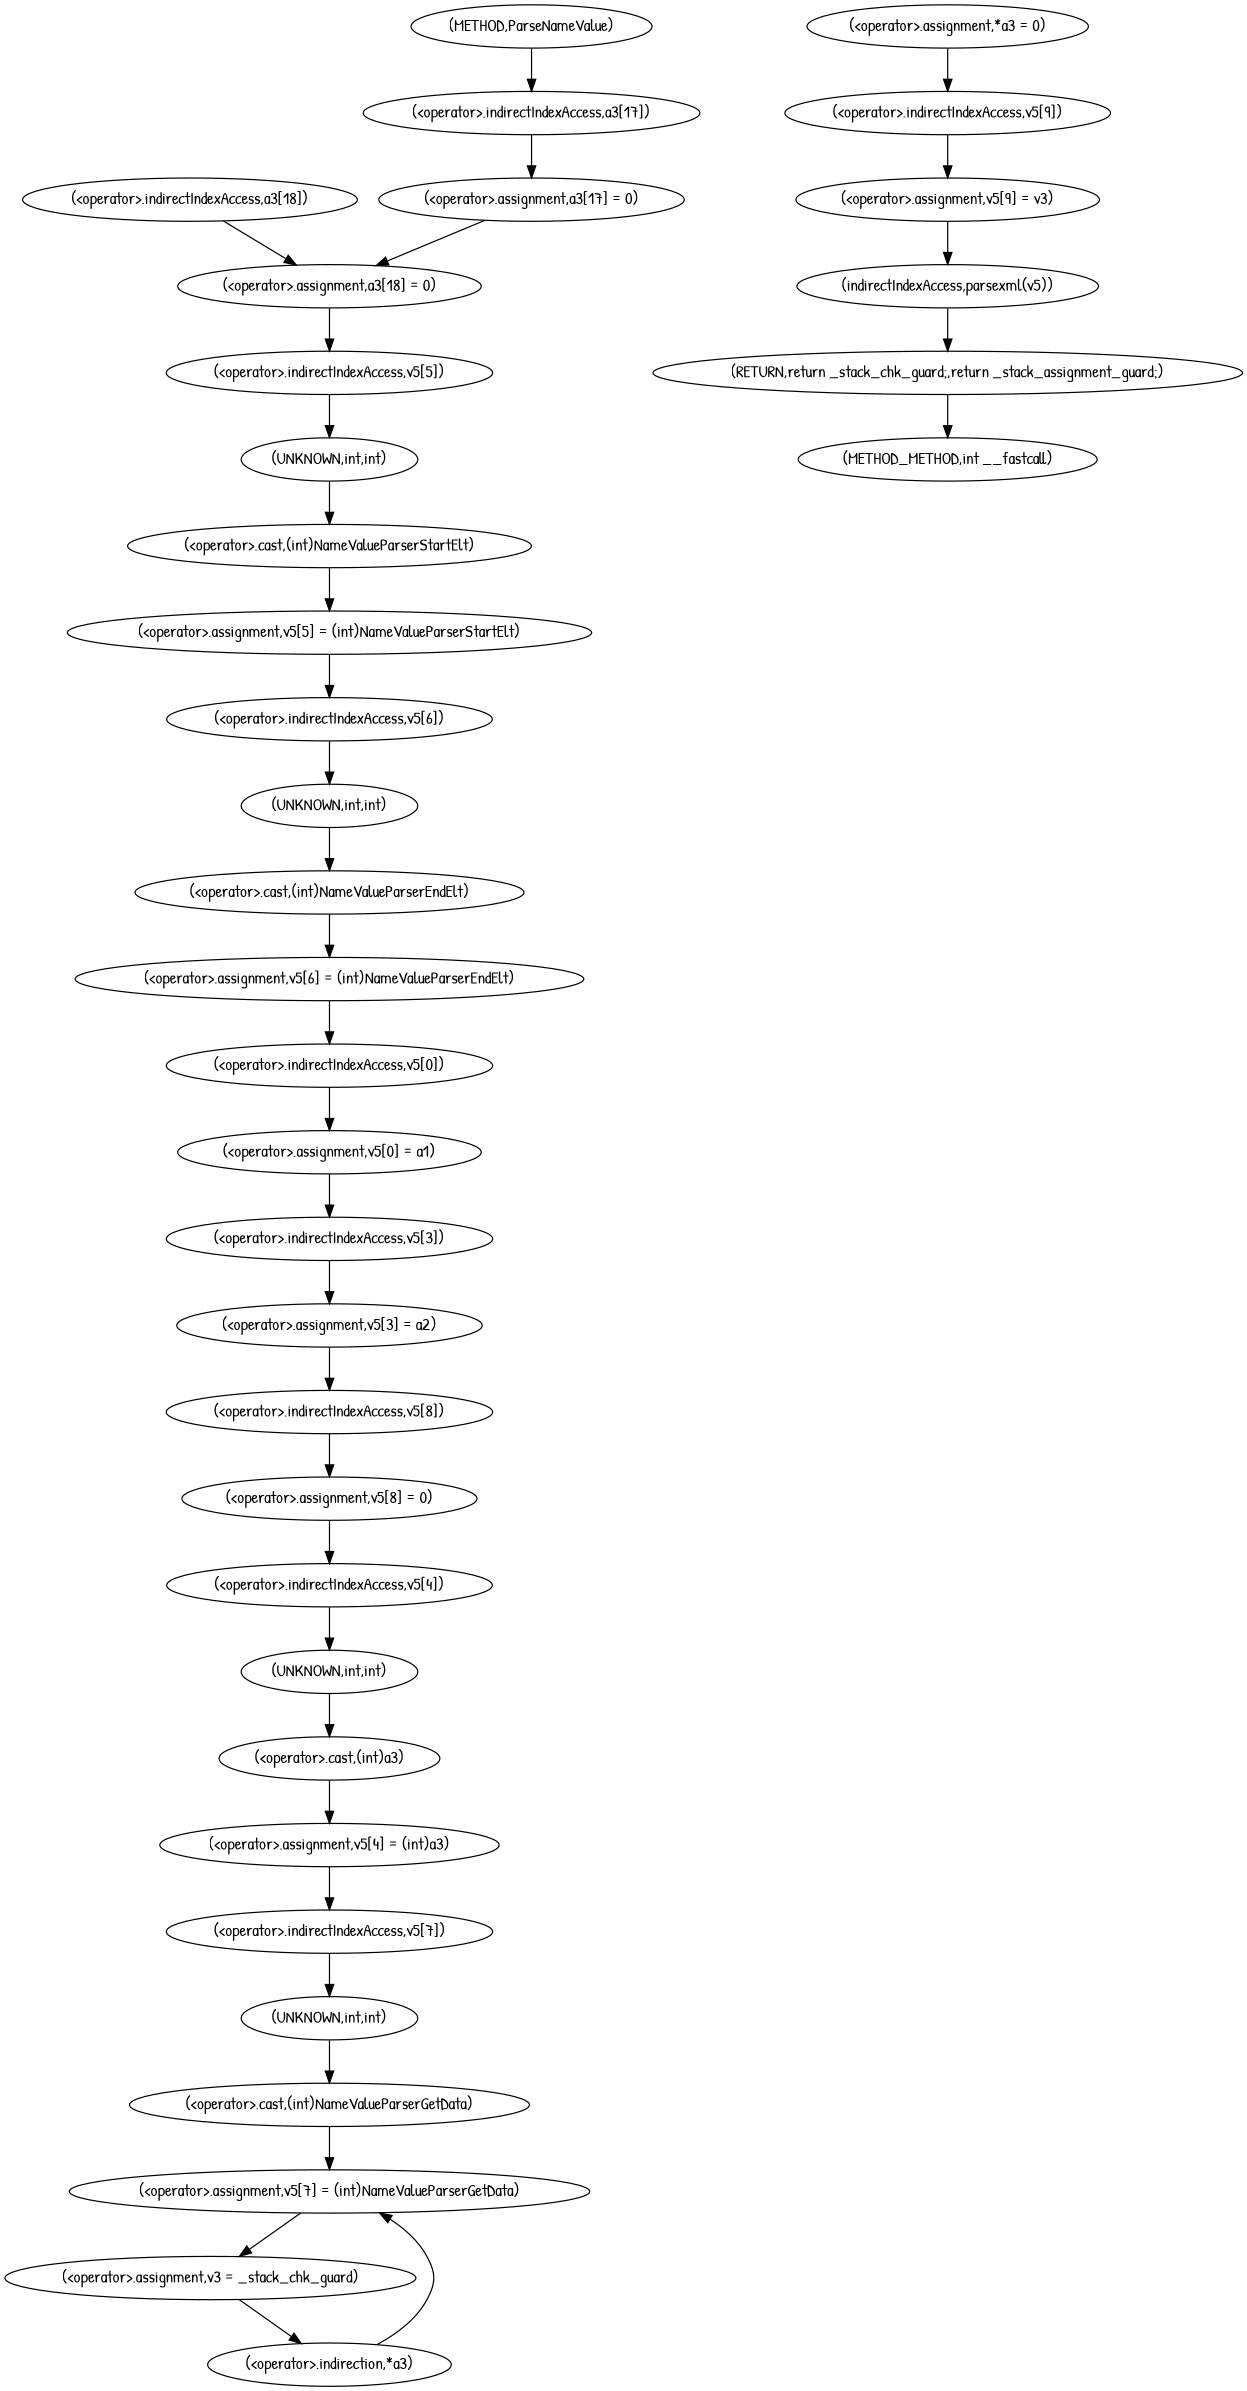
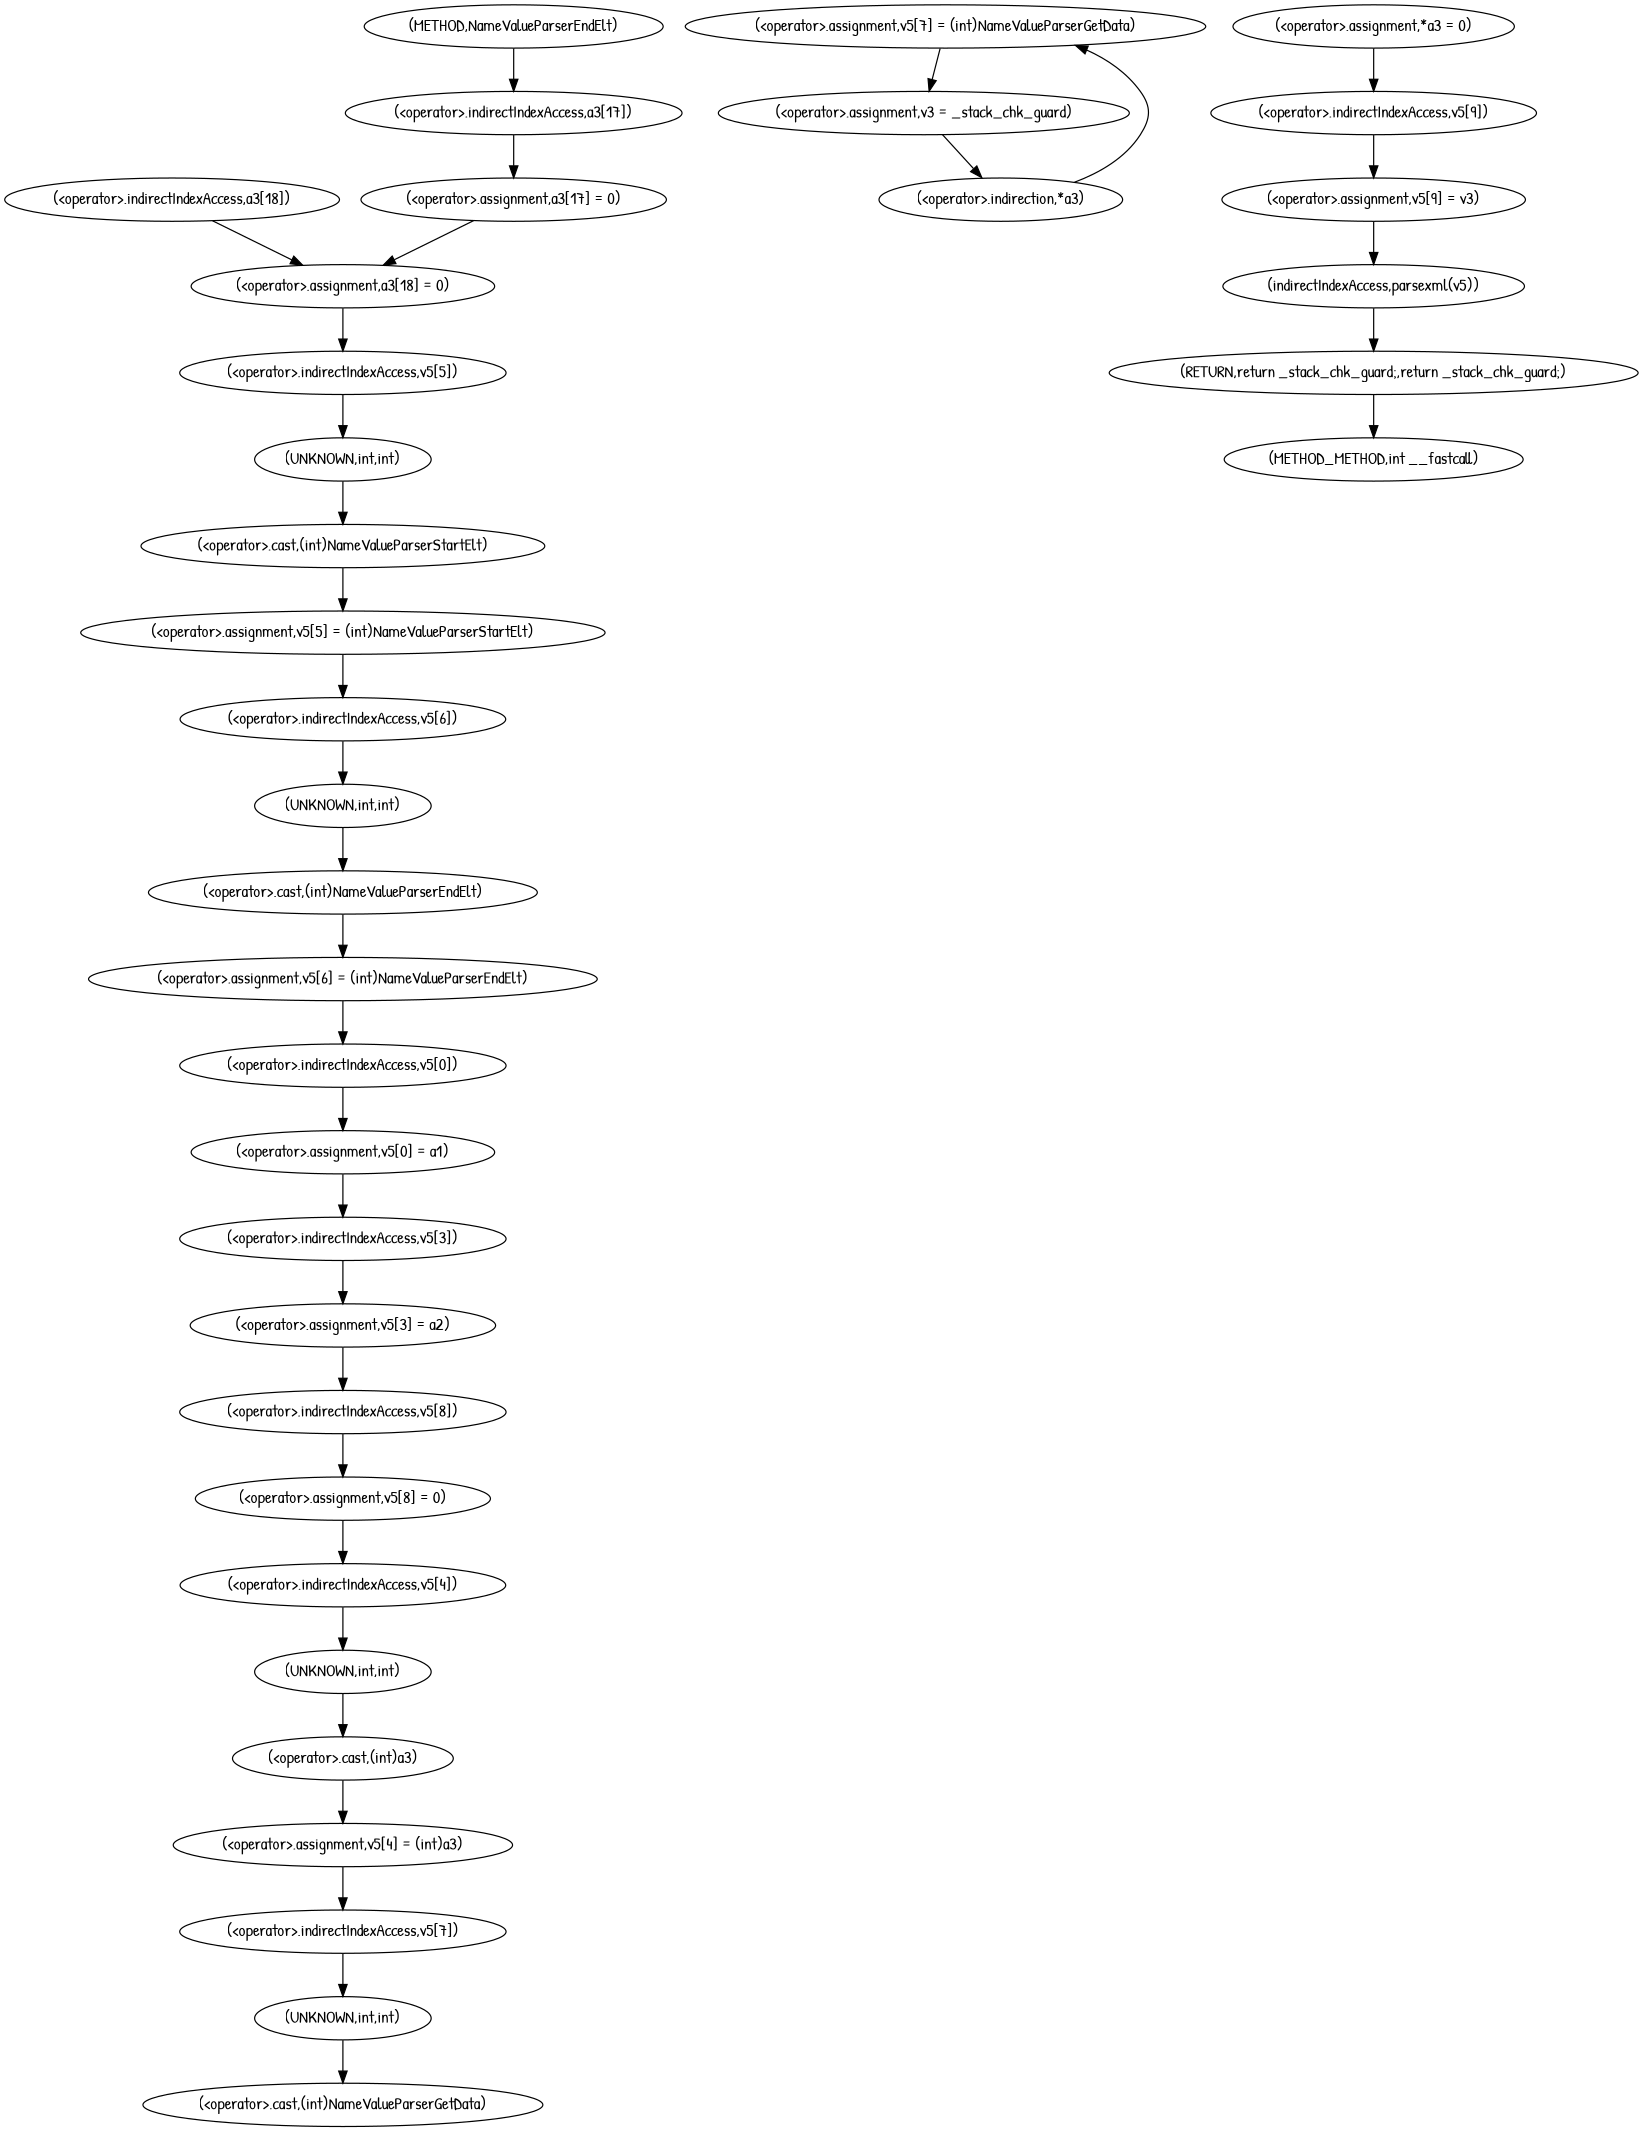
(532, 26) -> (514, 26)
(948, 373) -> (1374, 373)
(329, 2142) -> none
